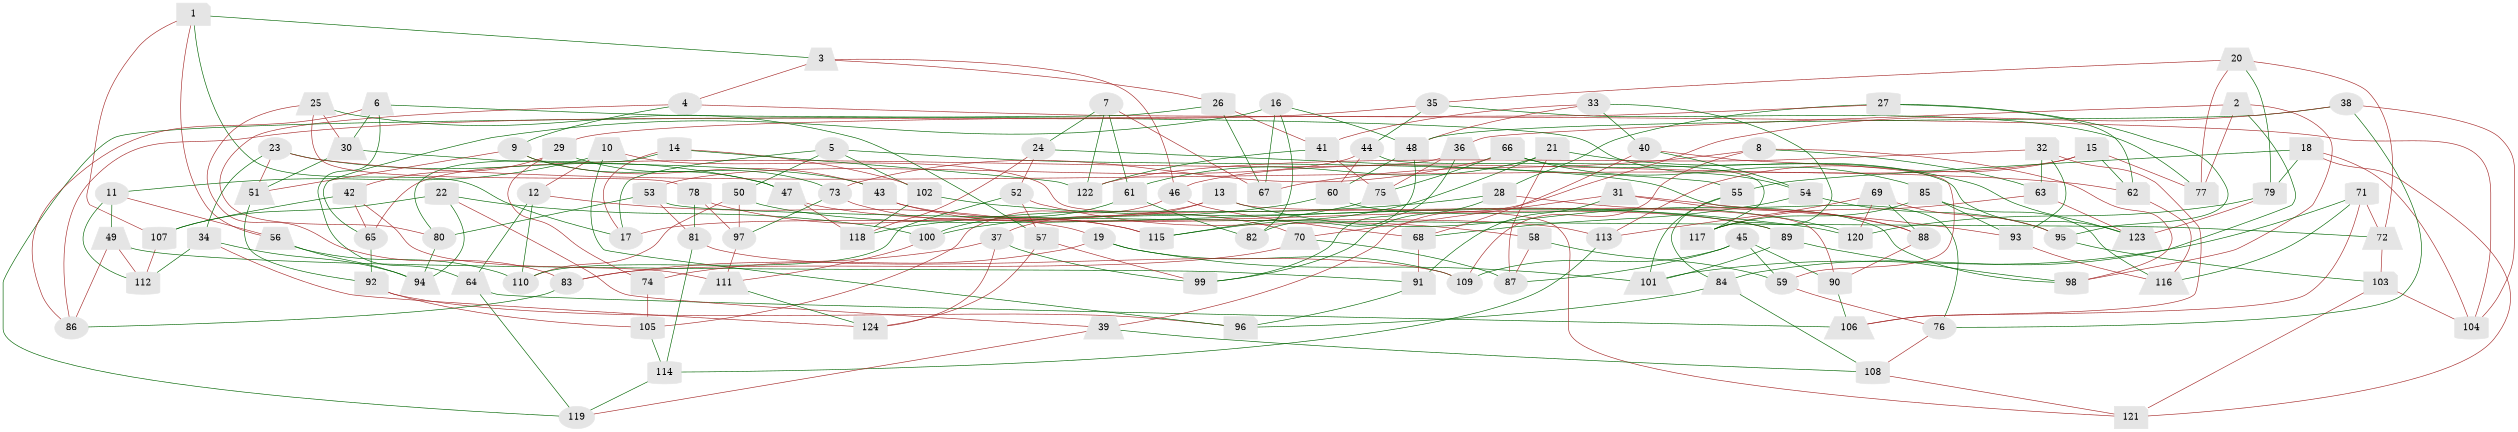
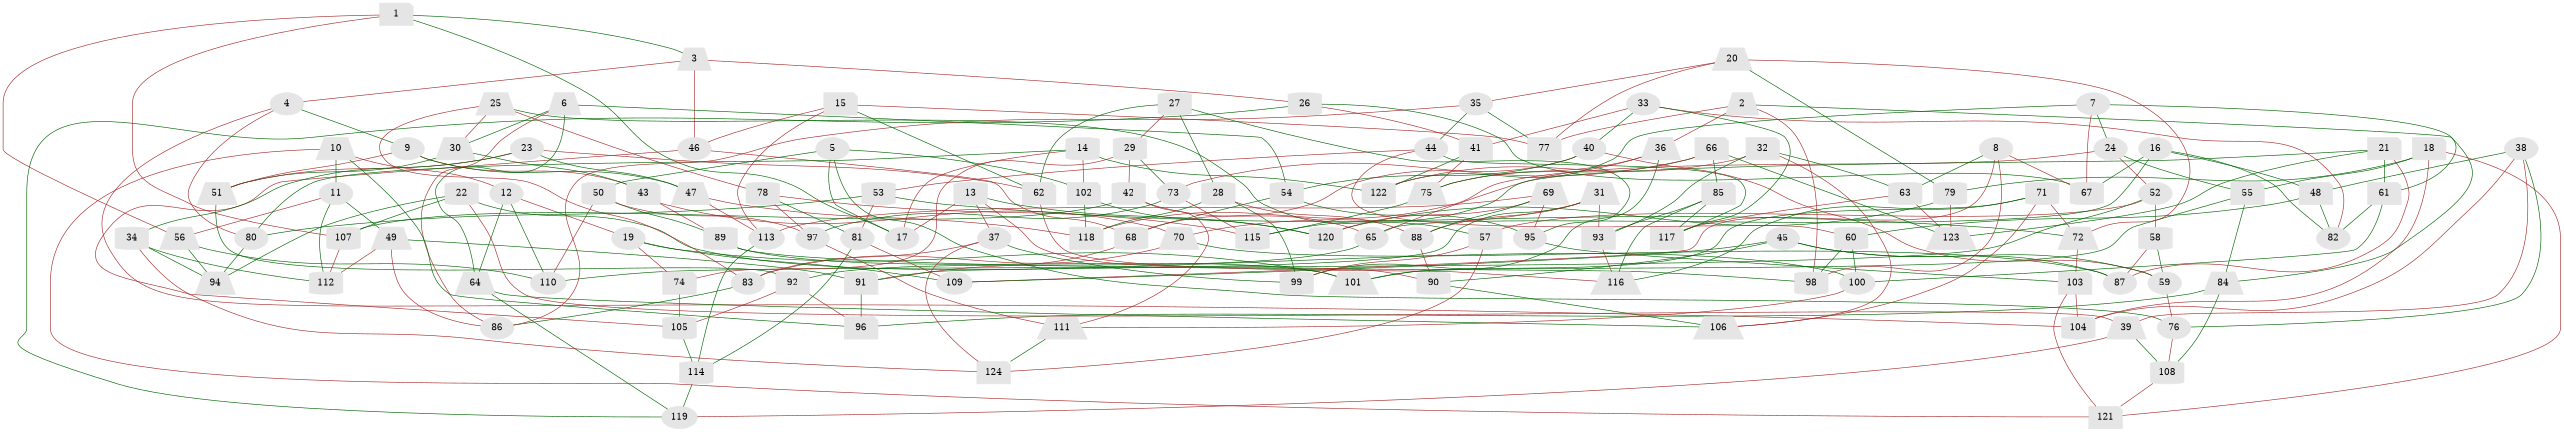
(1495, 121) -> (2029, 122)
